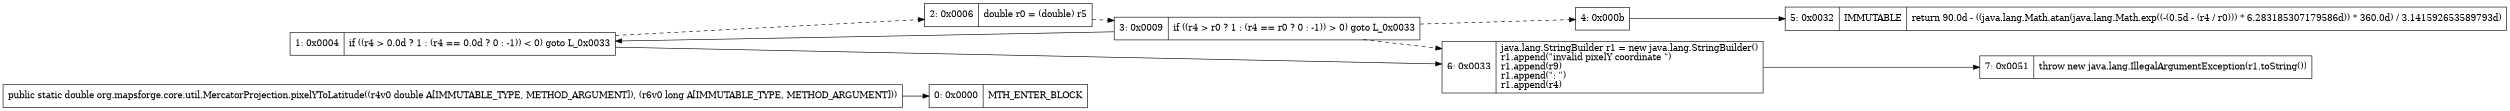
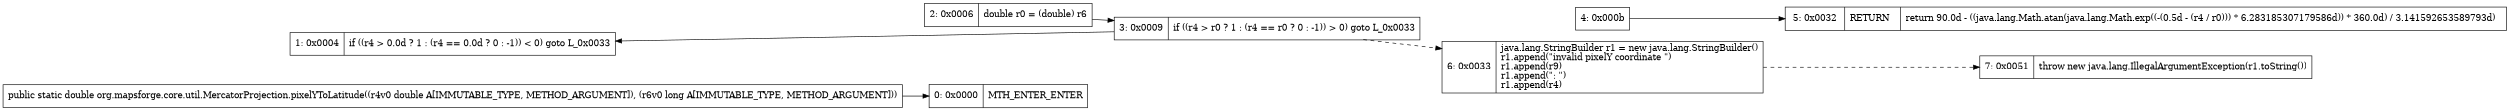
(1035, 15) -> (1035, 15)
(1873, 18) -> (1870, 18)
(1100, 20) -> (1100, 20)
(1495, 22) -> none
(767, 28) -> none
(1026, 56) -> none
(1868, 67) -> (1868, 67)
(1035, 96) -> (1035, 96)
